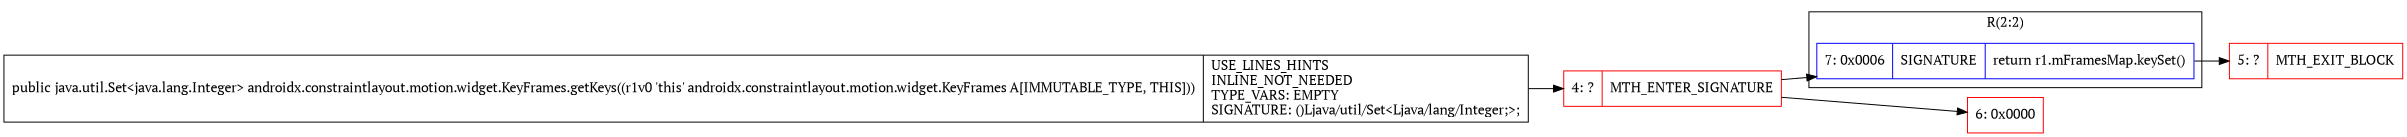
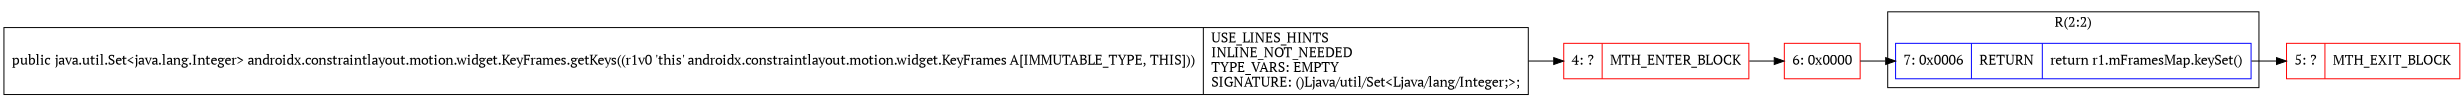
(1939, 61) -> (2007, 61)
(1794, 79) -> (1873, 61)
(1692, 88) -> (1676, 61)
